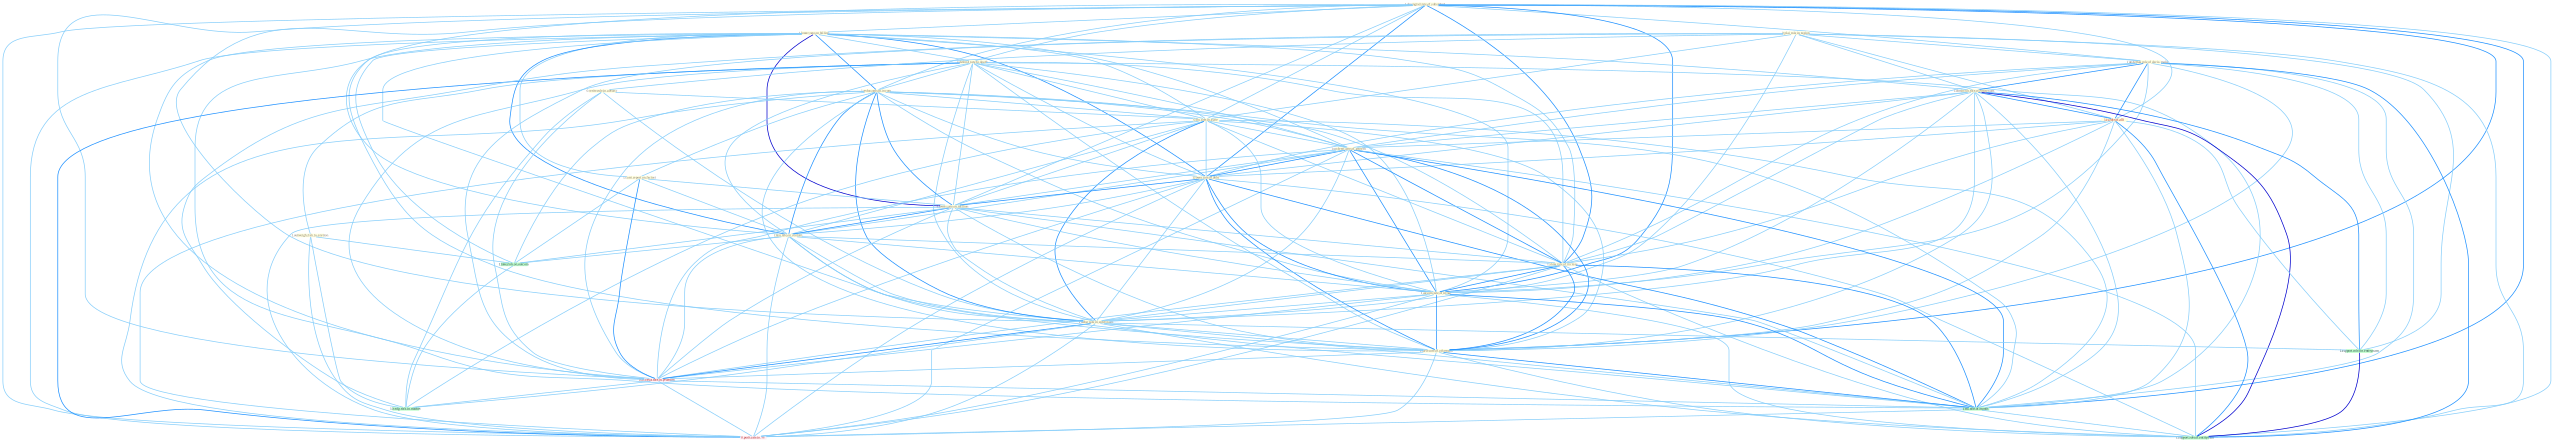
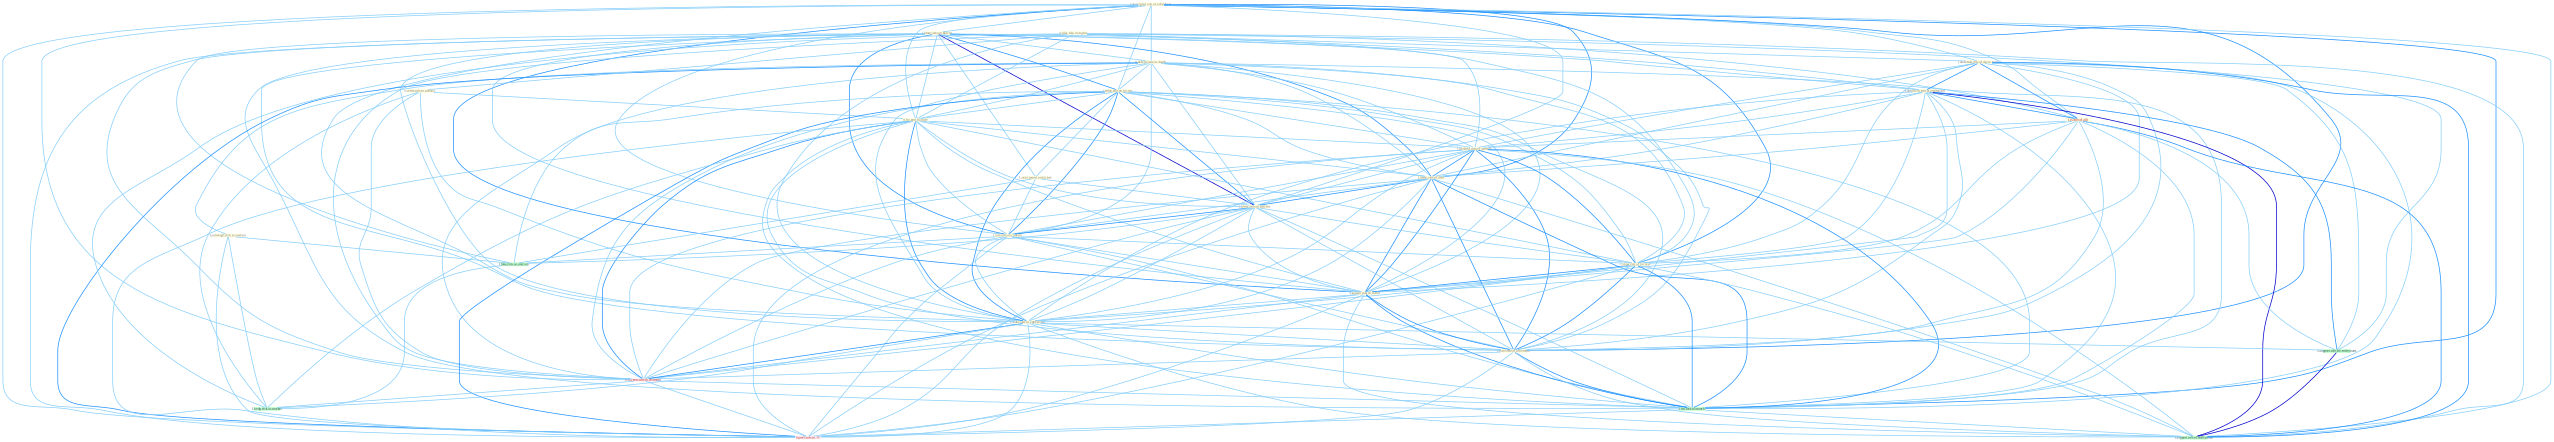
(150, 247) -> (606, 225)
(620, 288) -> (685, 188)
